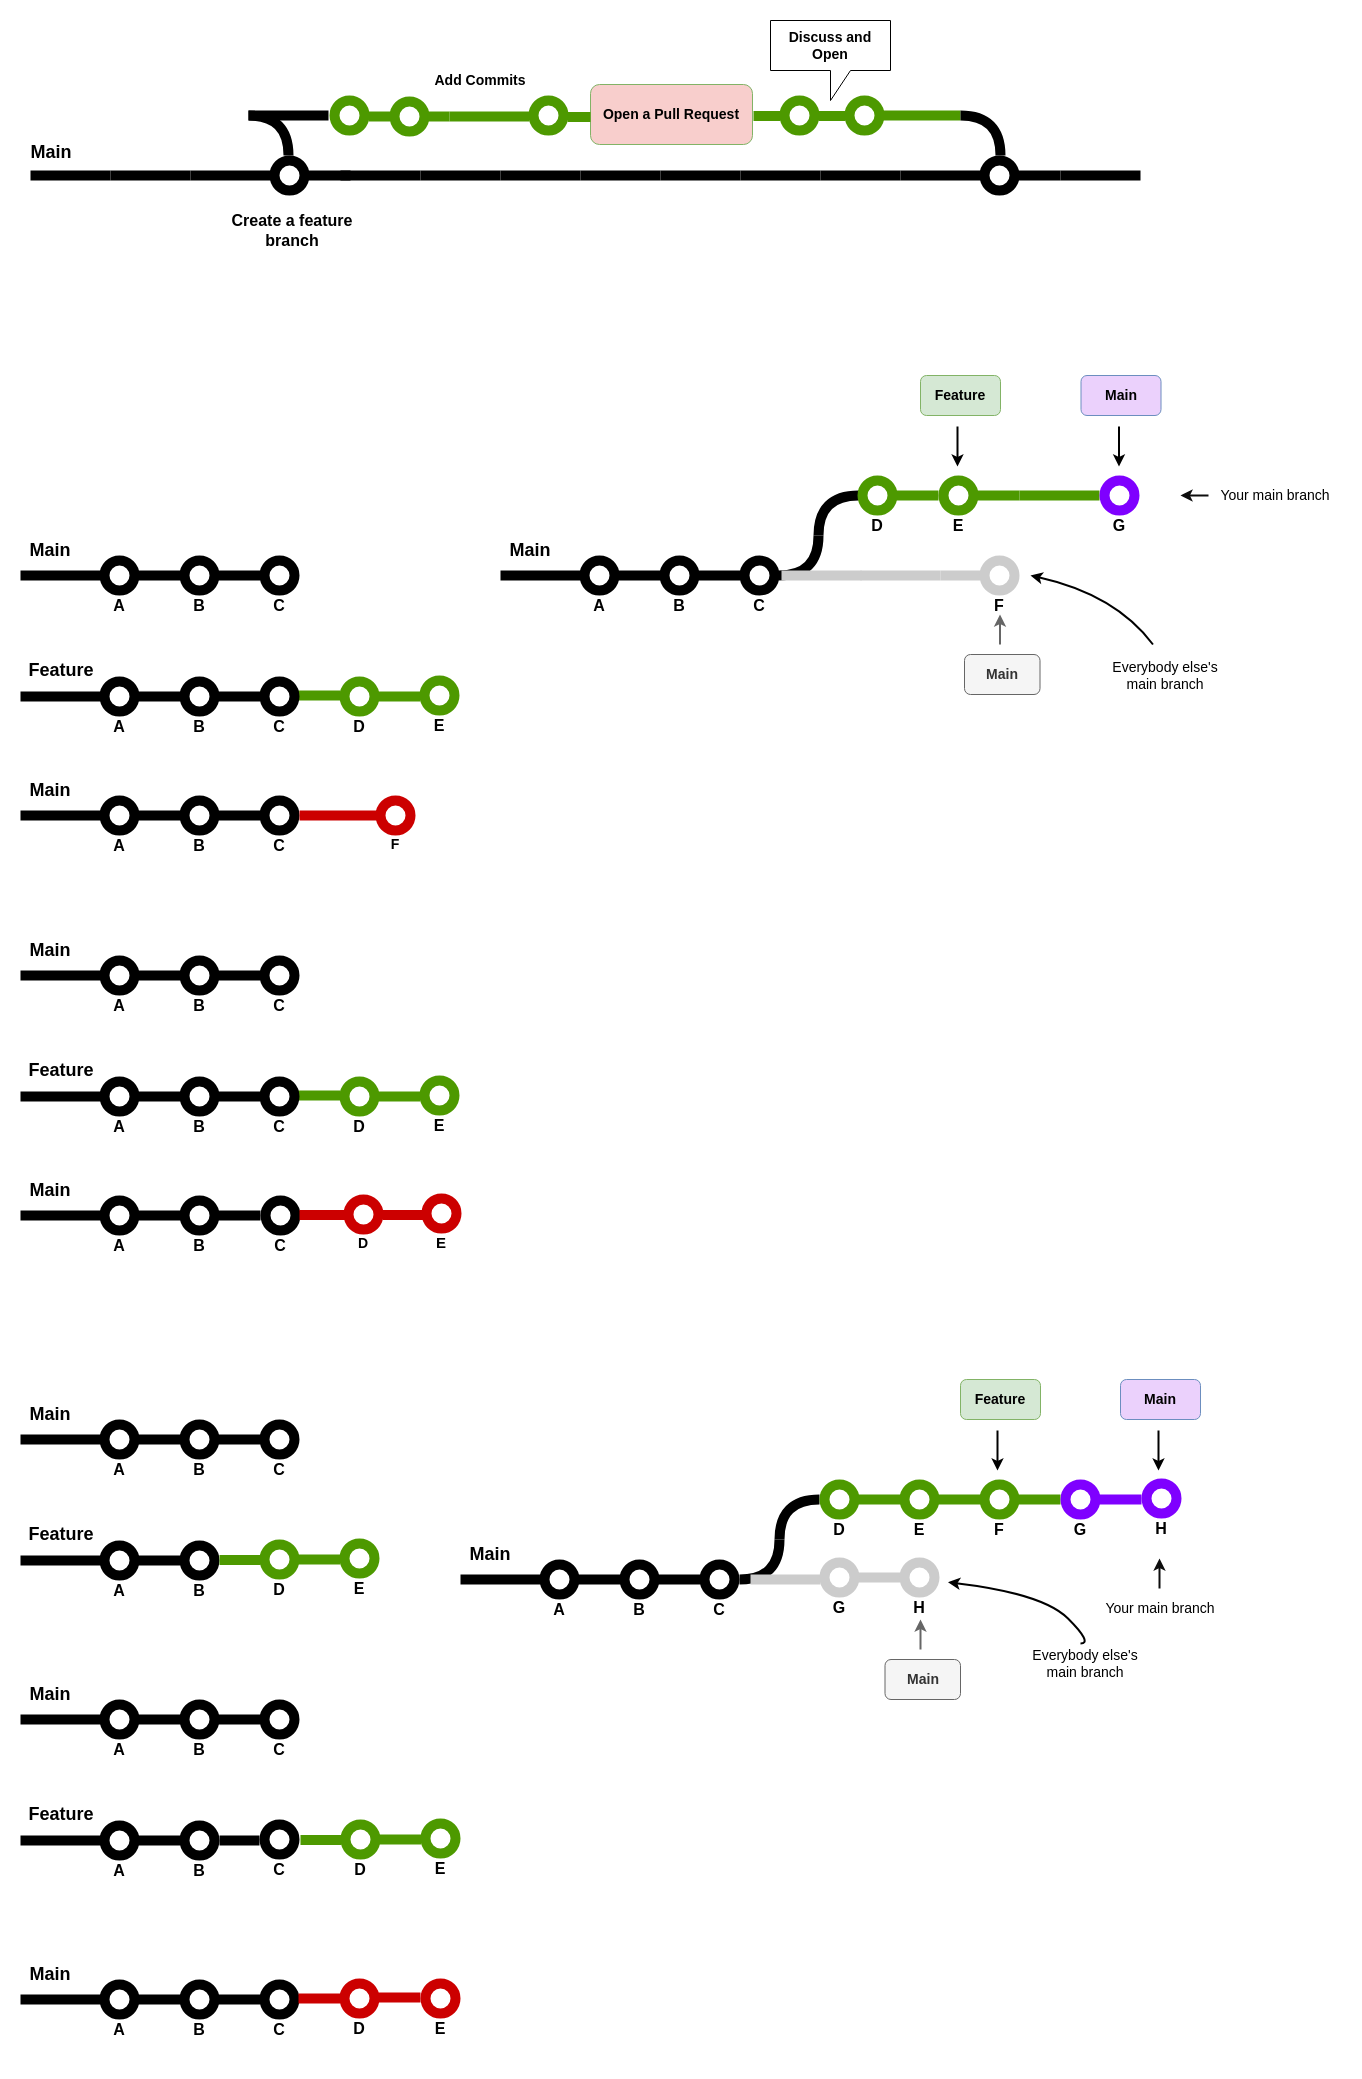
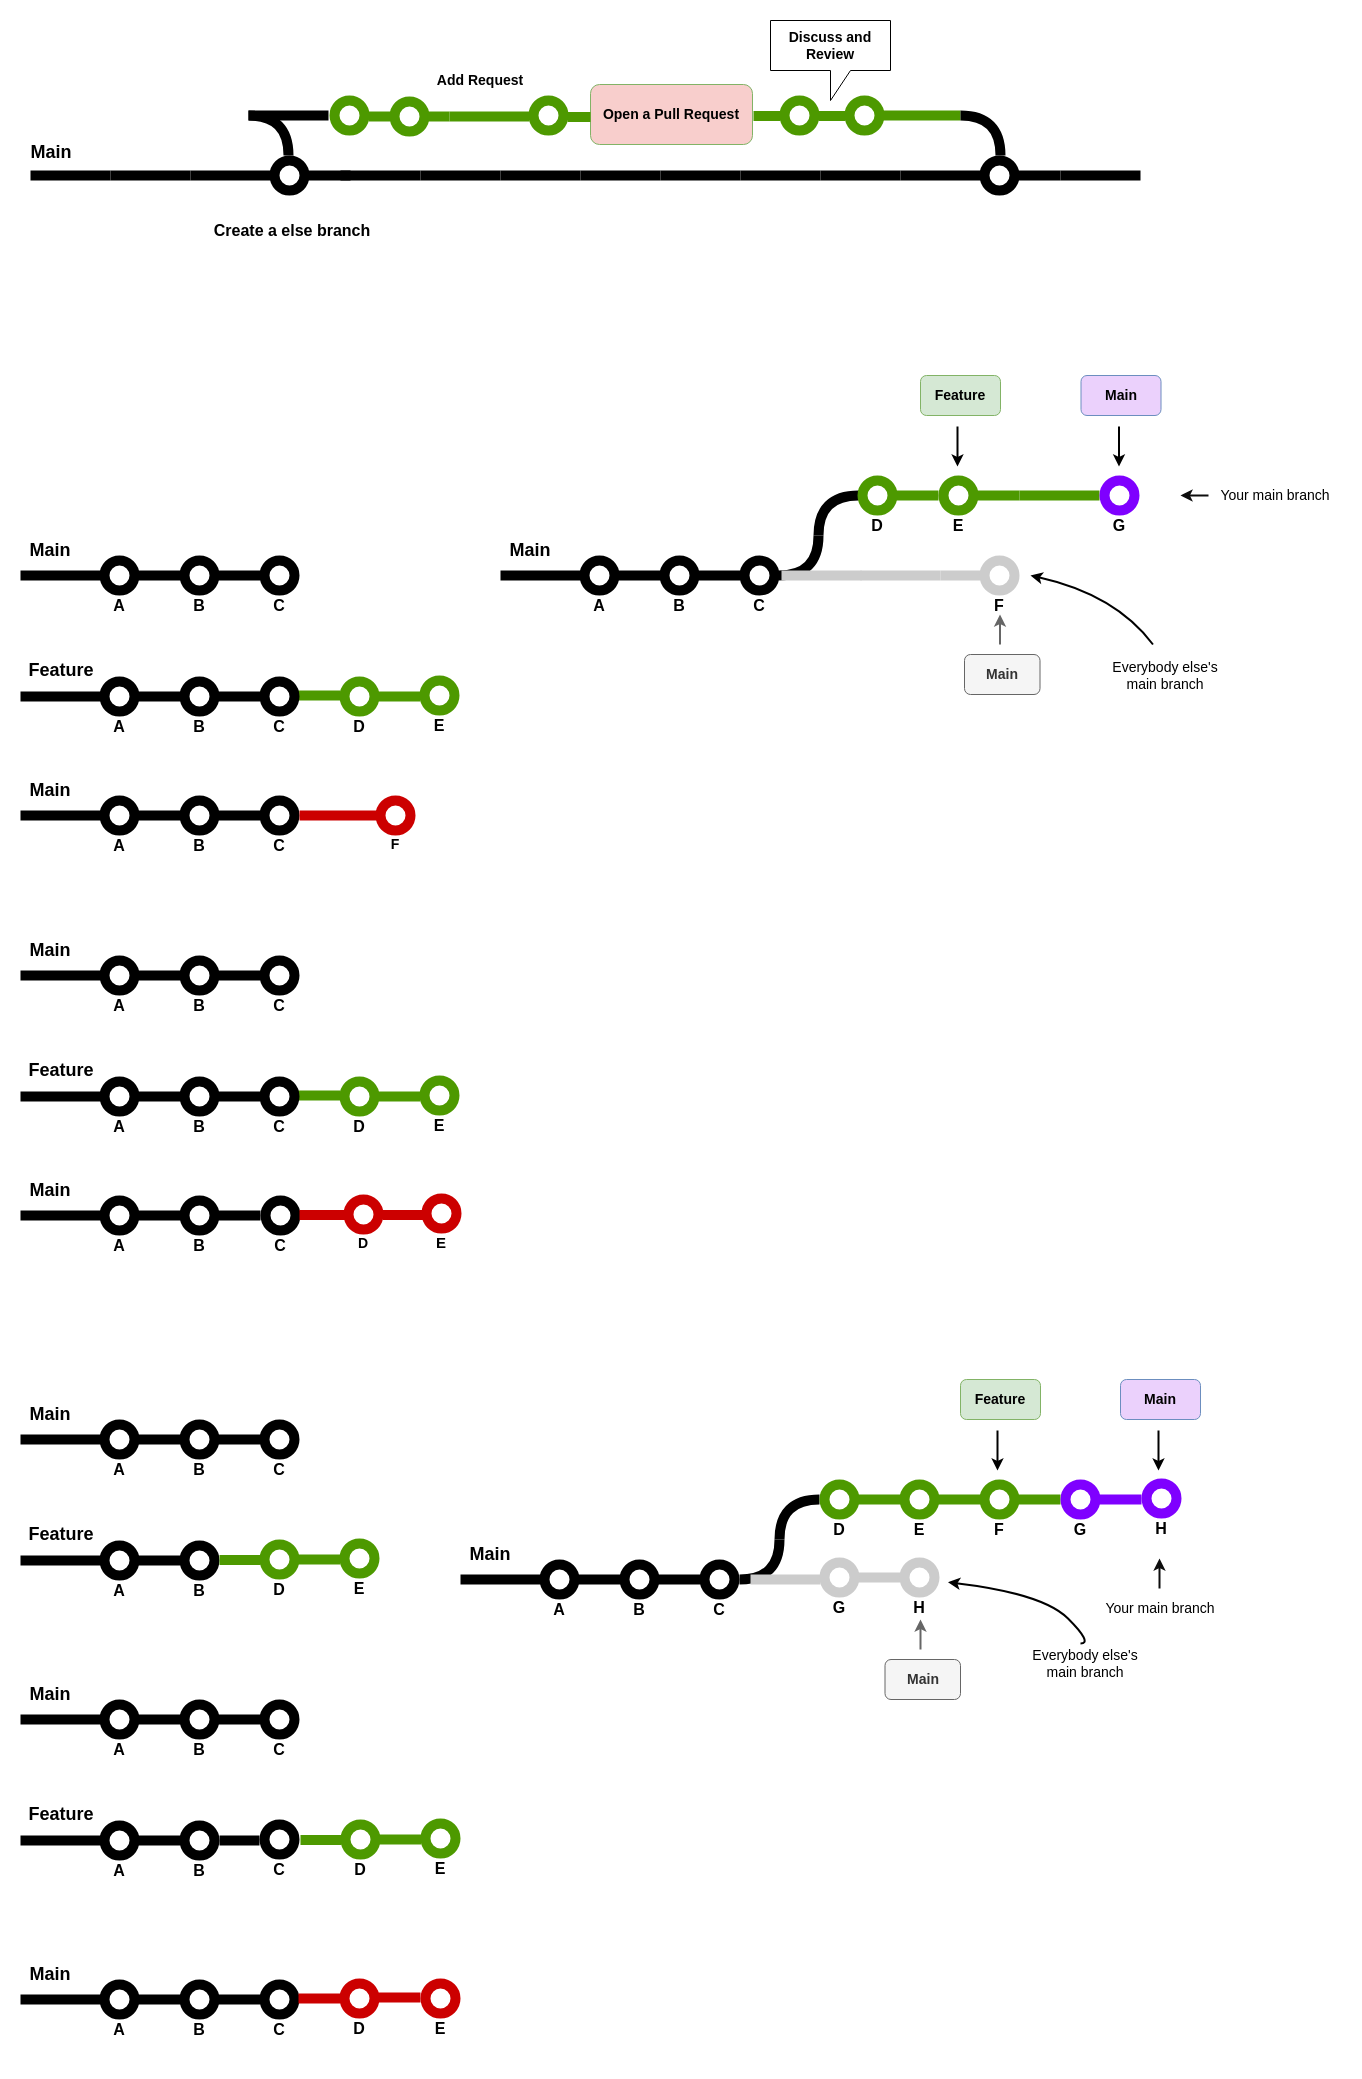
(831, 46) -> (831, 46)
(481, 81) -> (481, 81)
(293, 231) -> (293, 231)
